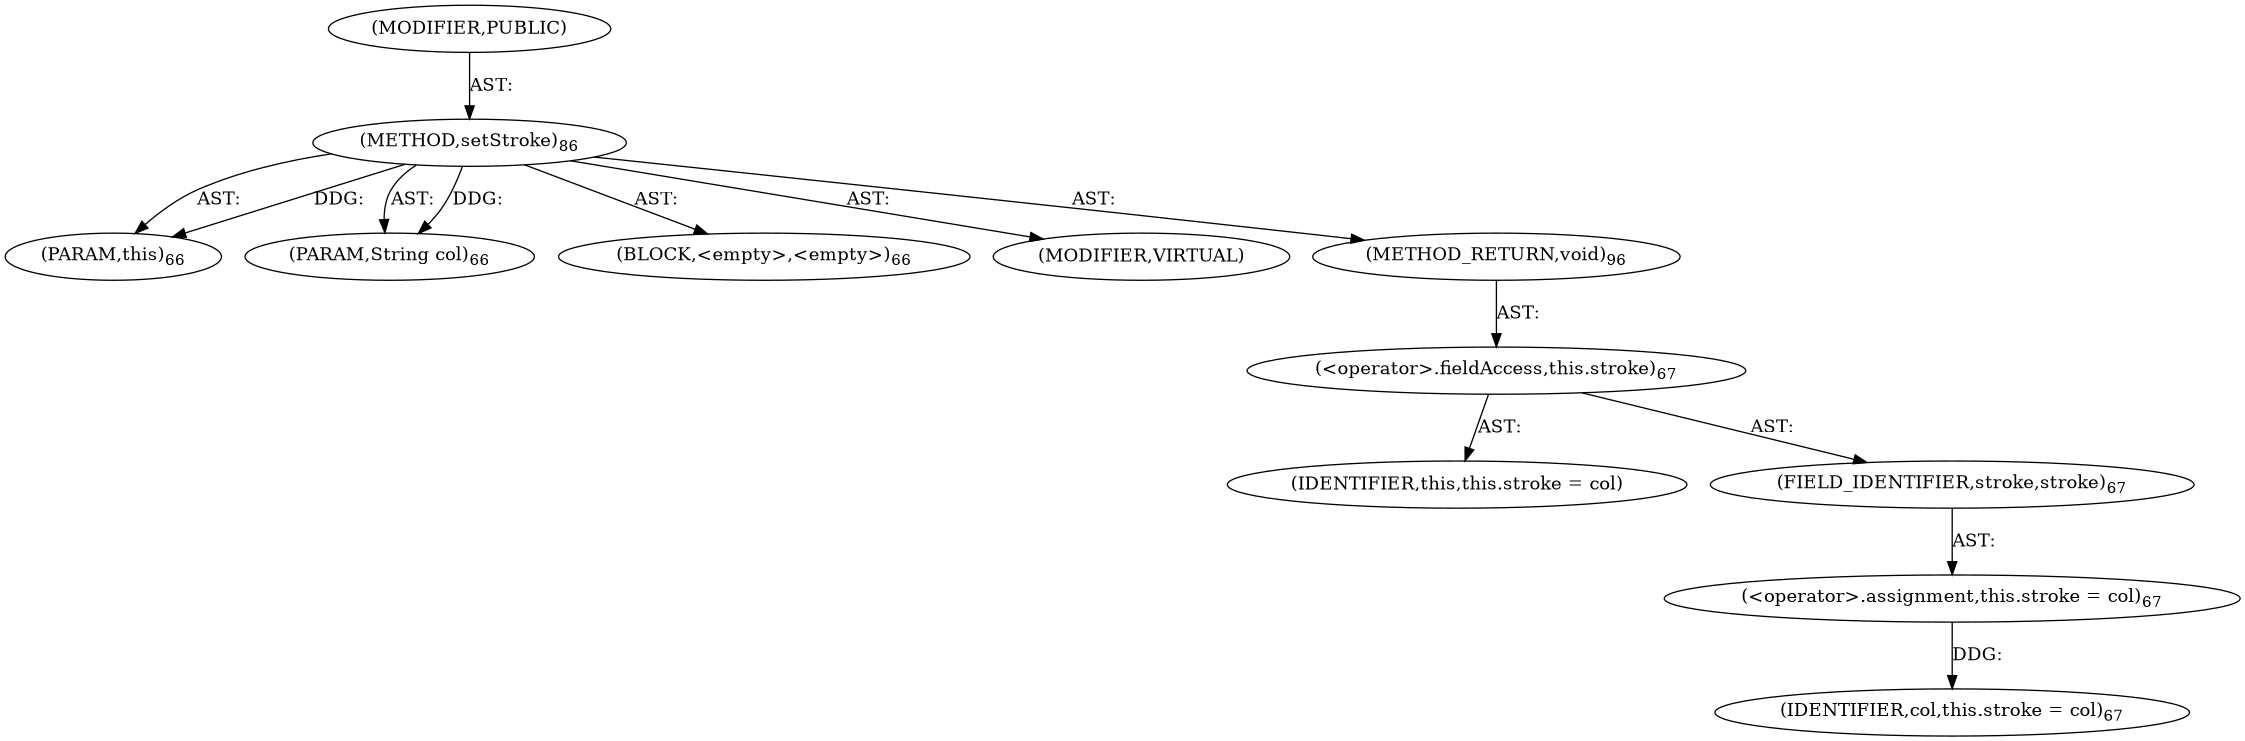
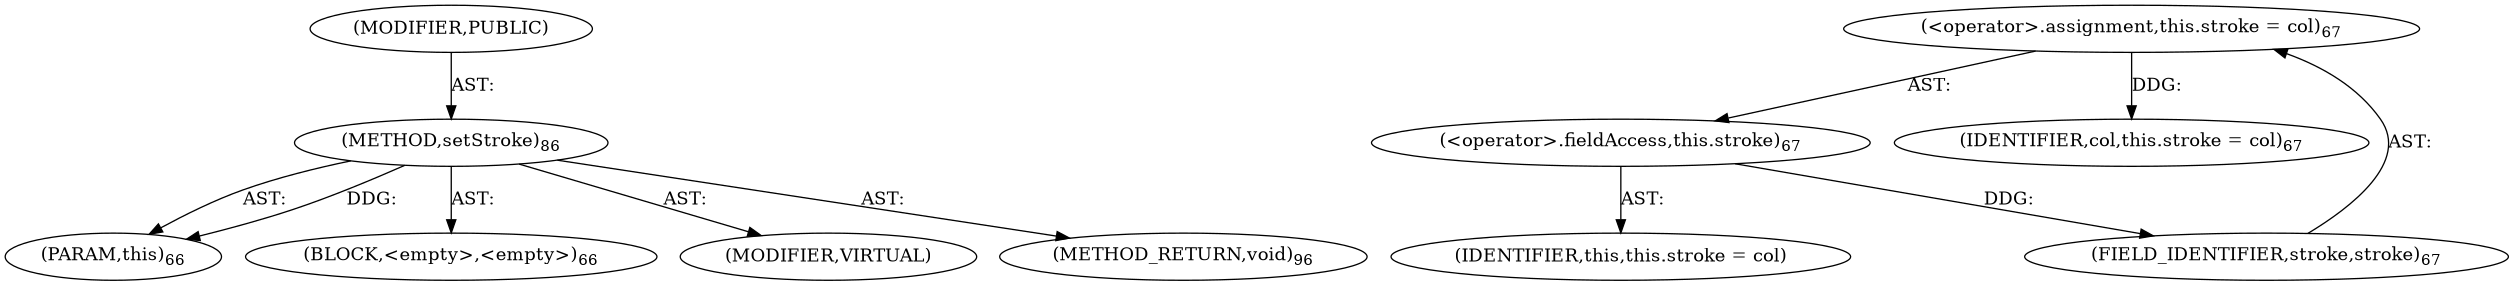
(390, 257) -> none
(1496, 307) -> (1882, 85)
(1775, 428) -> (2012, 200)
